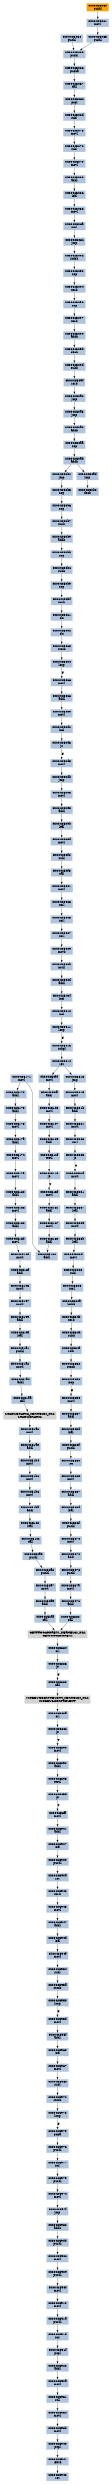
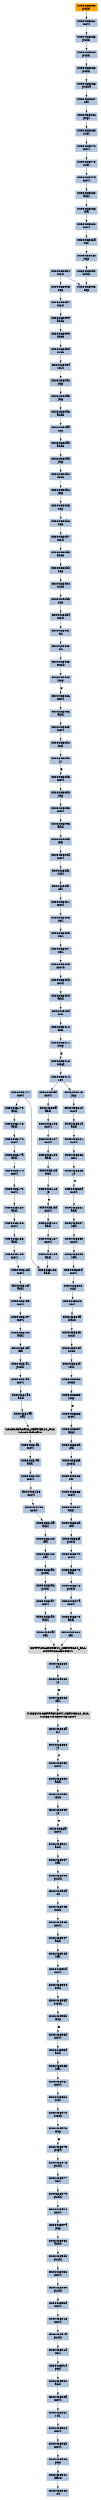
(87, 46) -> (86, 45)
(74, 280) -> (73, 280)
(69, 467) -> (61, 483)
